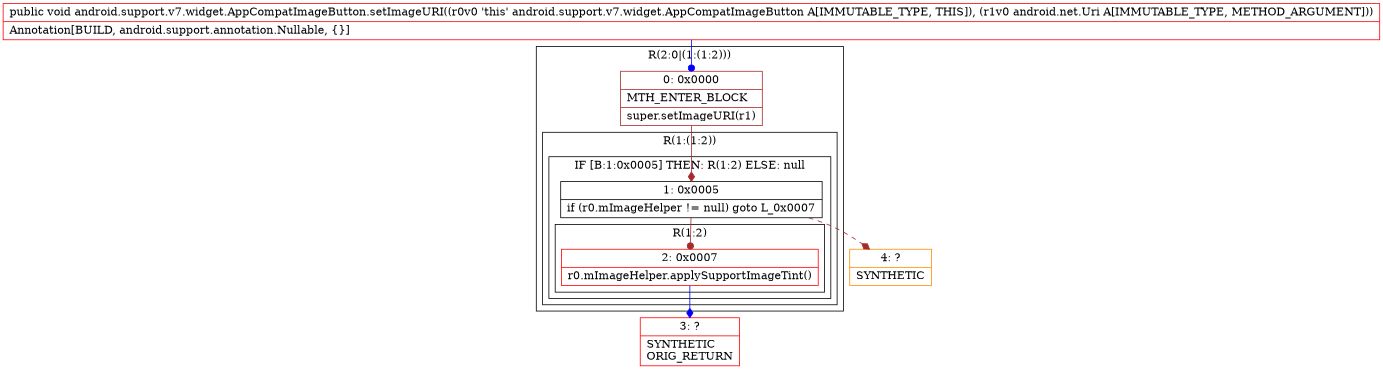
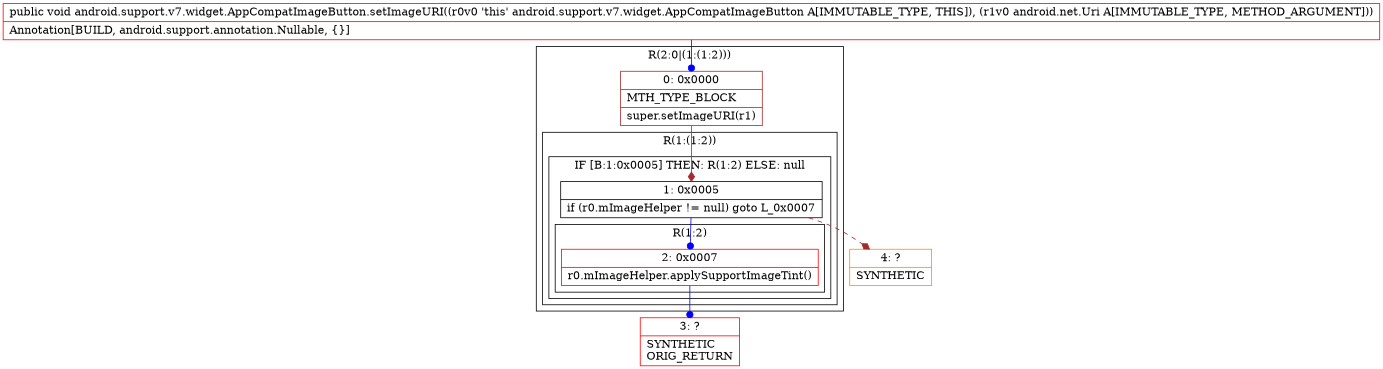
(687, 98) -> (682, 98)
(691, 230) -> (691, 230)
(690, 297) -> (690, 299)
